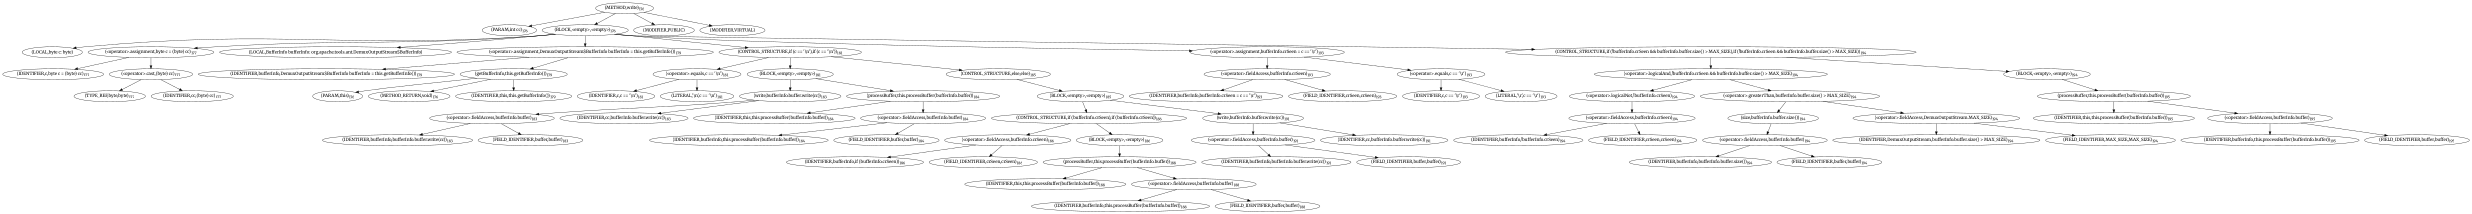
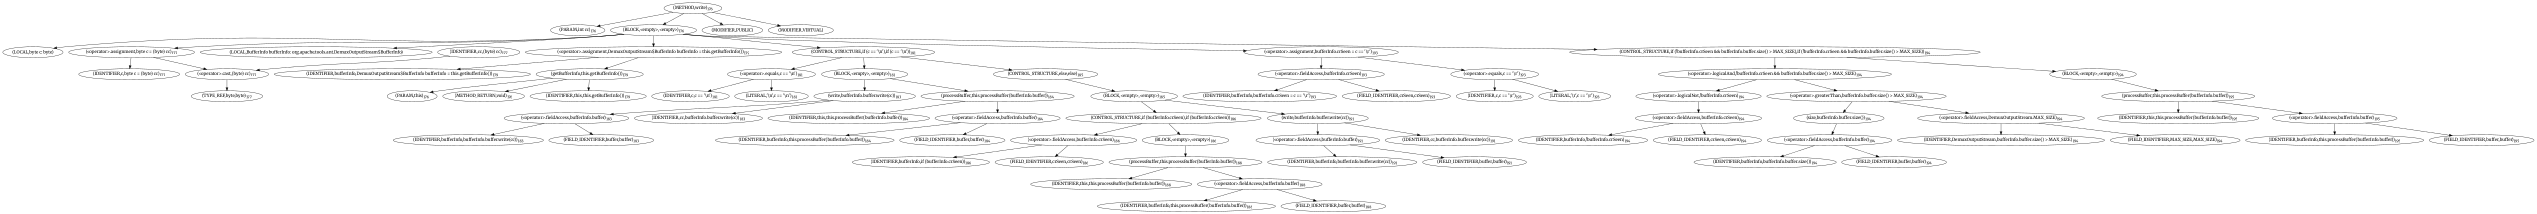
(170, 85) -> (355, 63)
